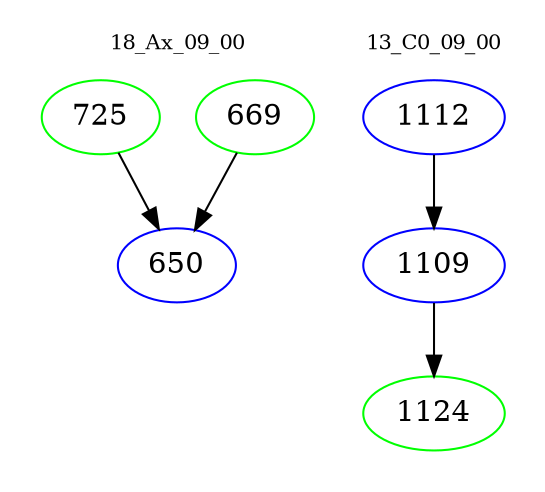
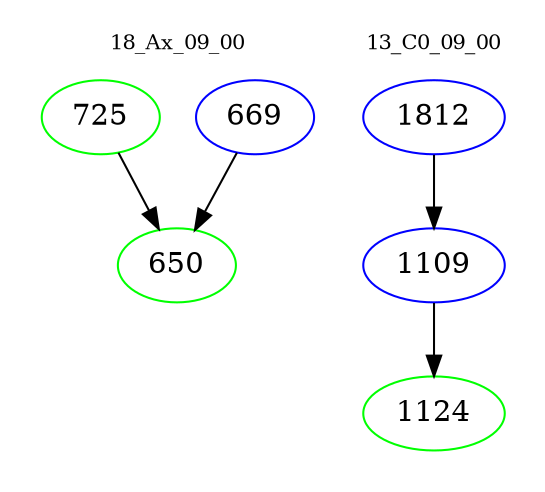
(255, 117) -> (255, 117)
(434, 117) -> (434, 117)
(177, 265) -> (177, 265)
